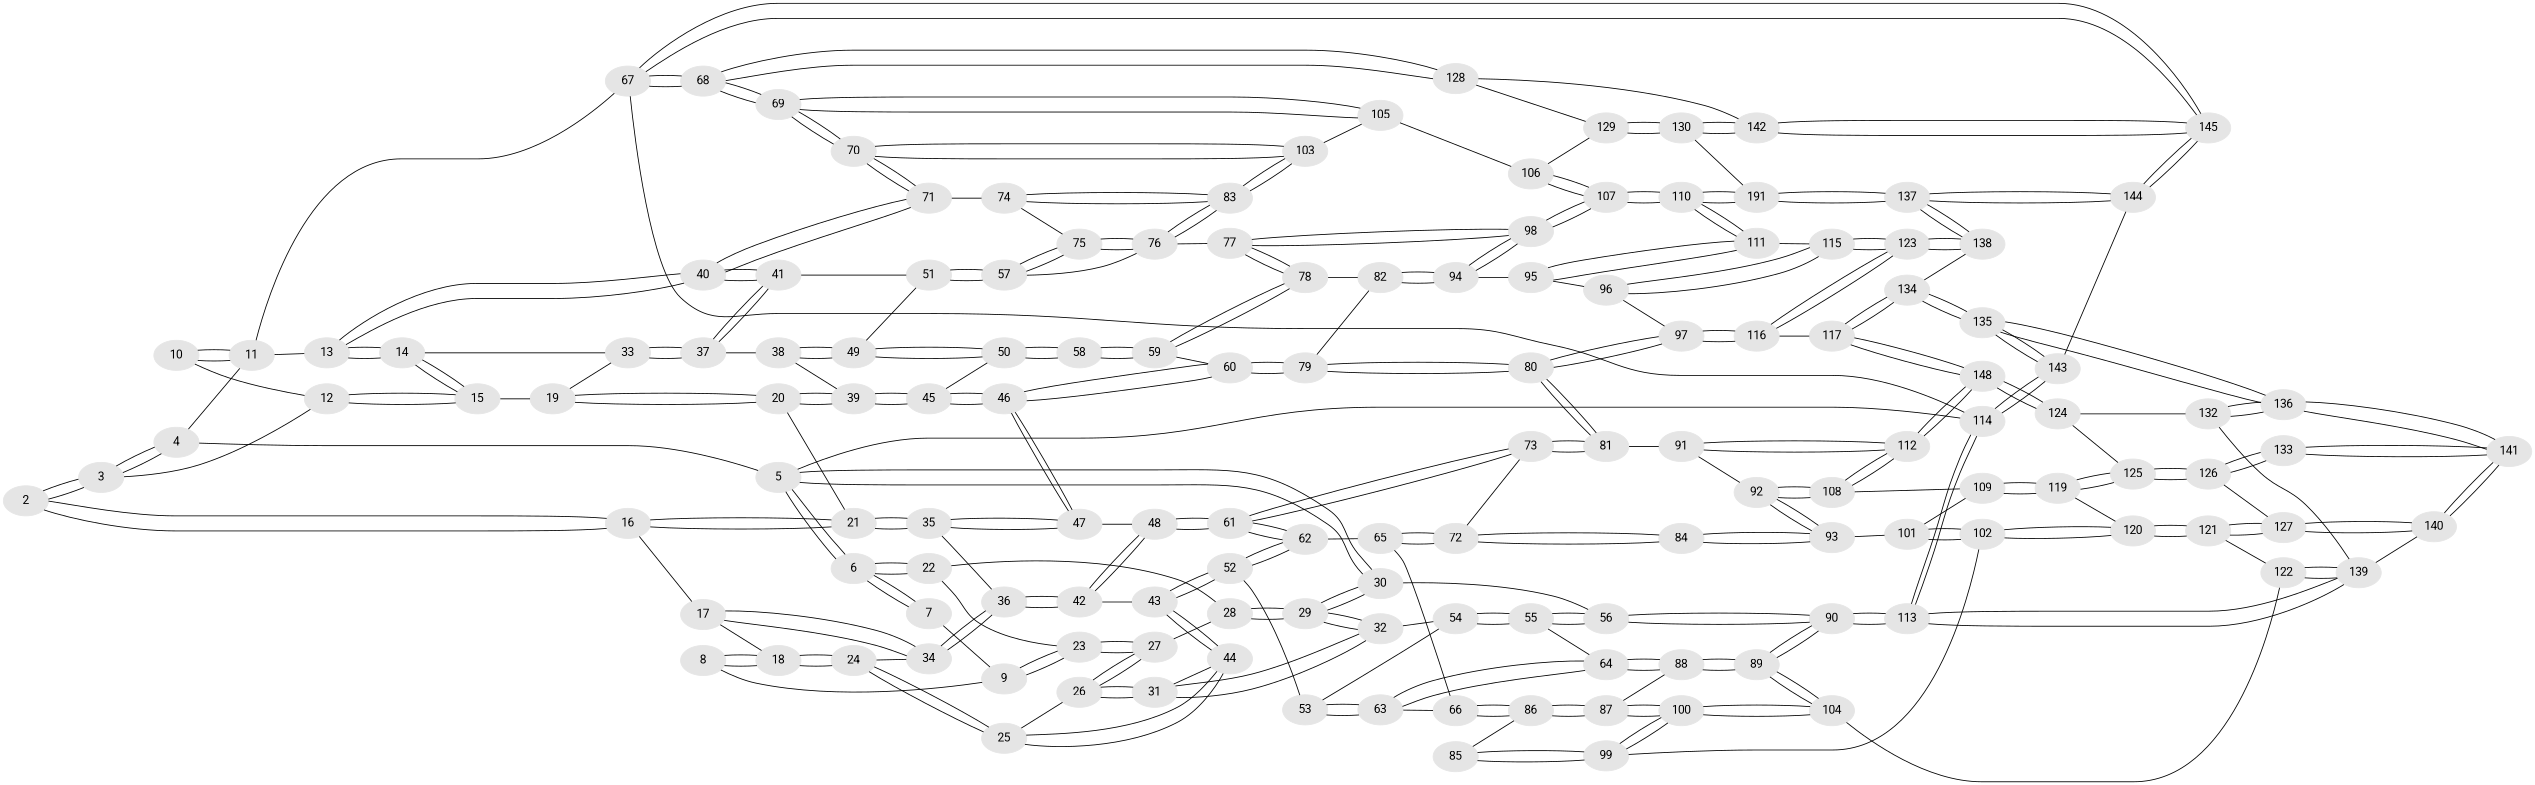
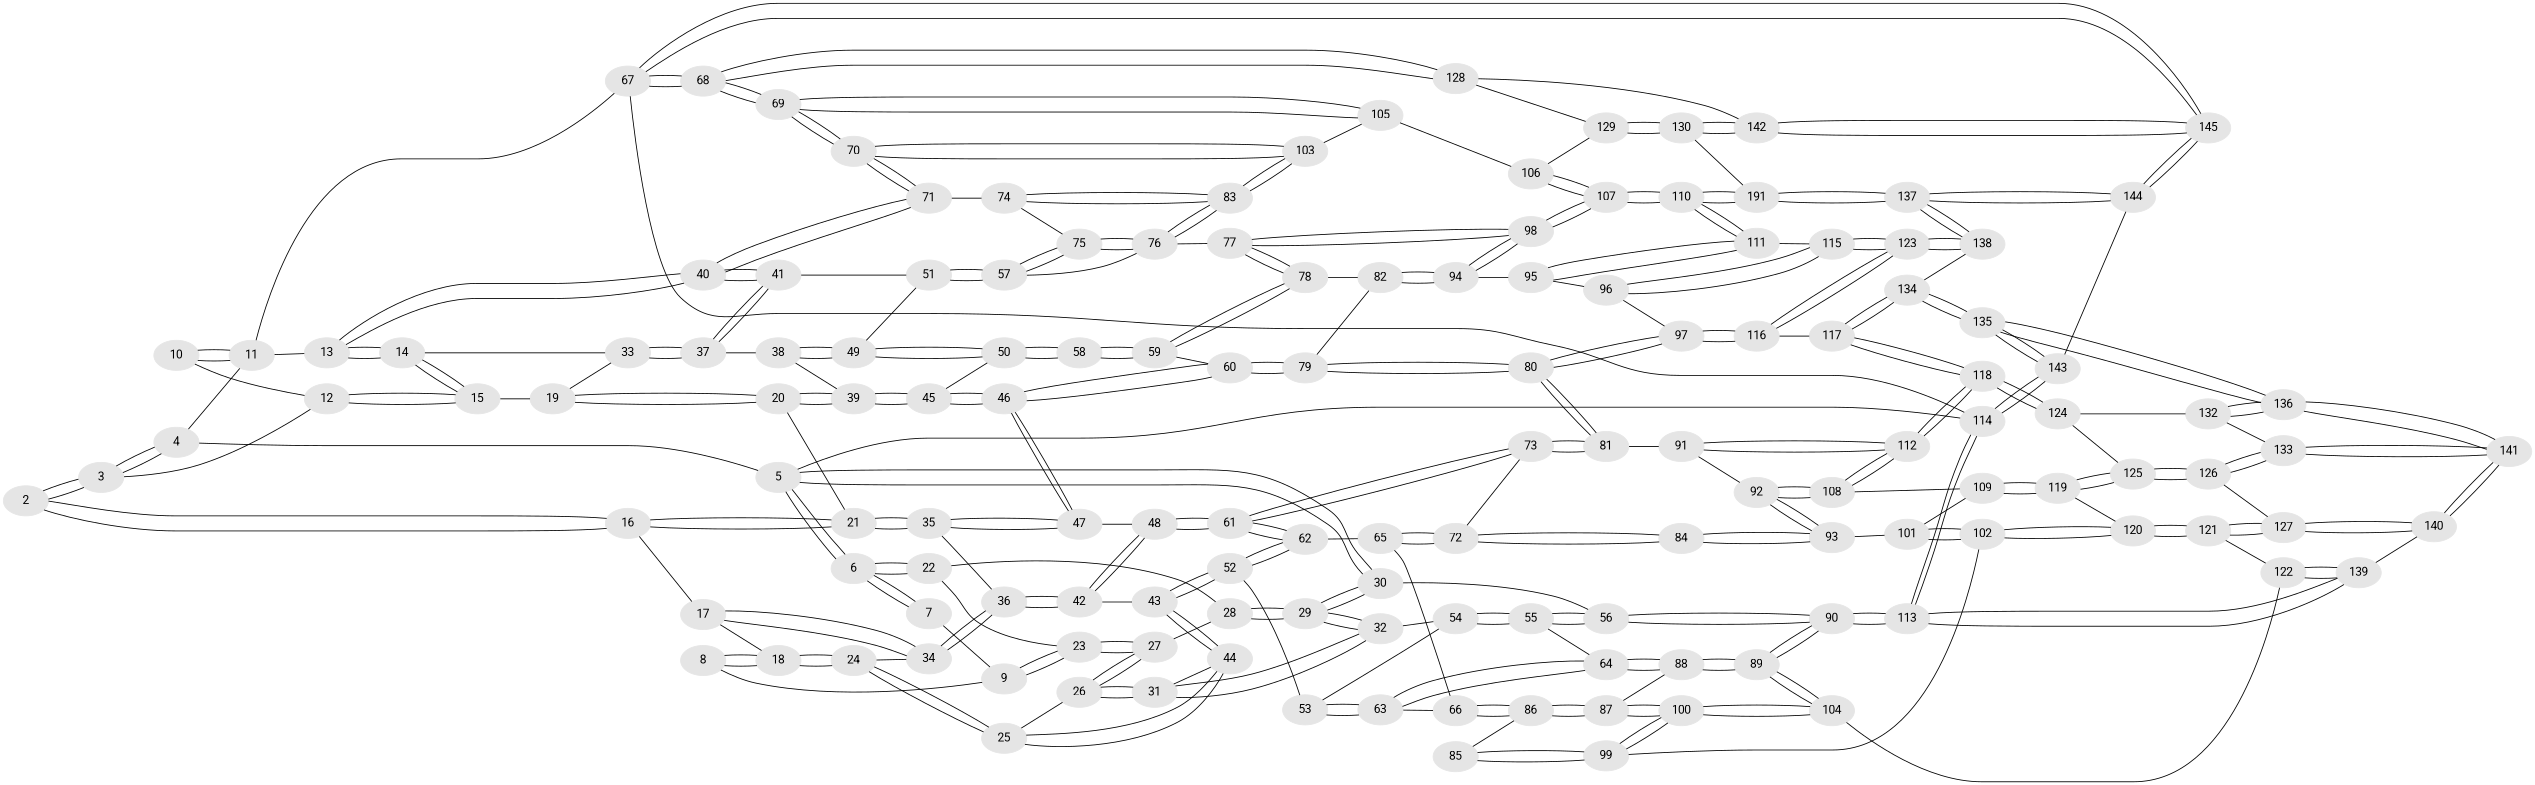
(1982, 376) -> (1982, 376)
(2287, 491) -> (2246, 432)
